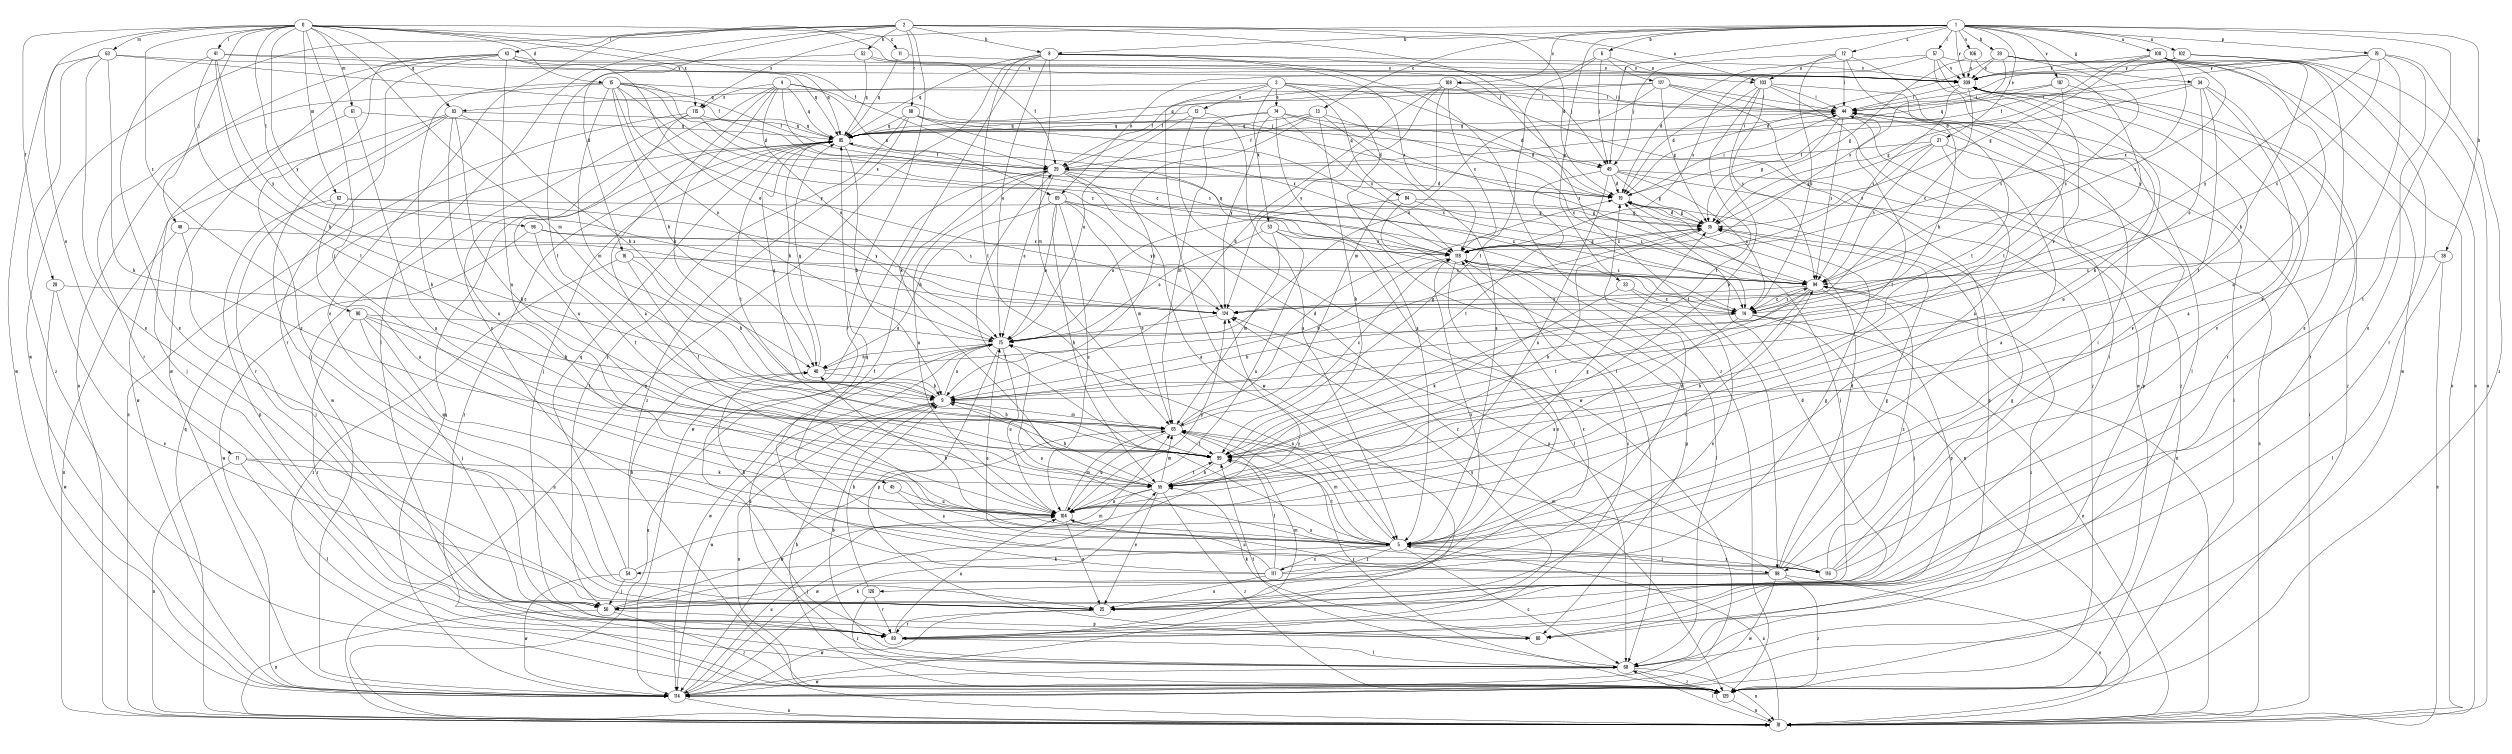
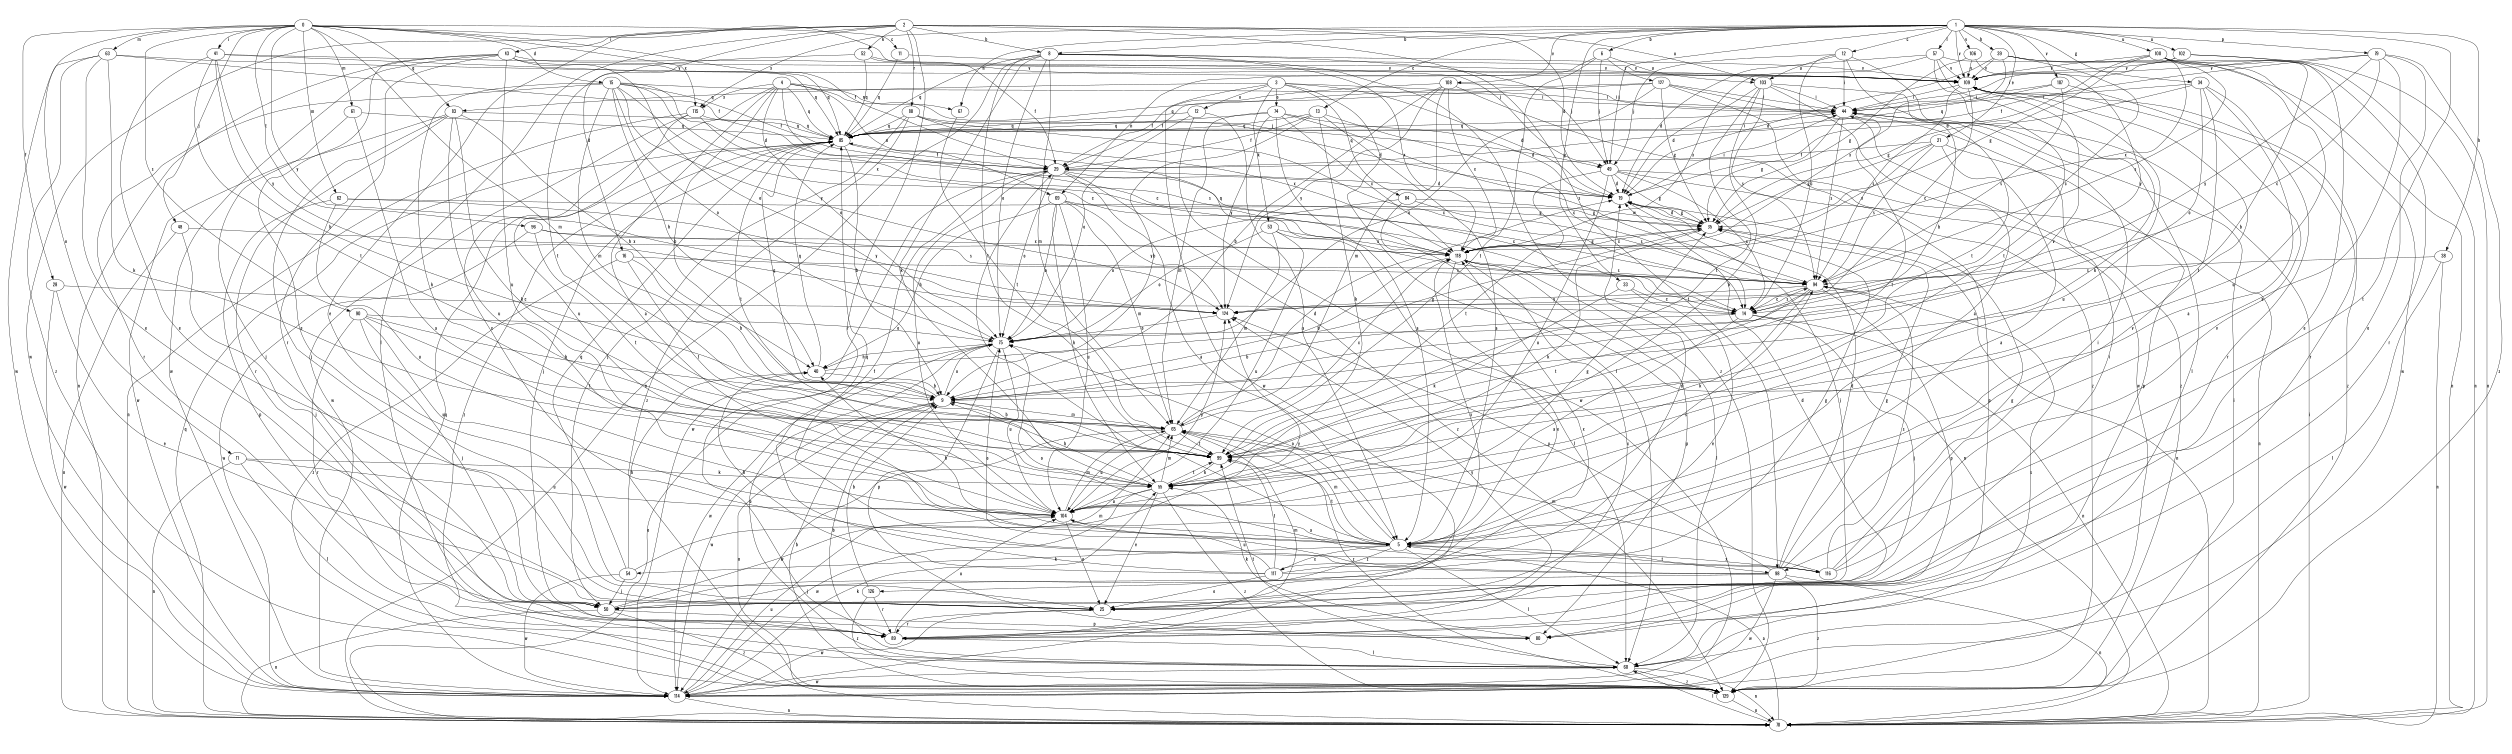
(1967, 83) -> (1967, 83)
none -> (960, 112)
(1634, 213) -> (1634, 213)
(789, 235) -> none
(892, 487) -> none
(312, 499) -> (307, 398)
(1529, 610) -> (1529, 610)
